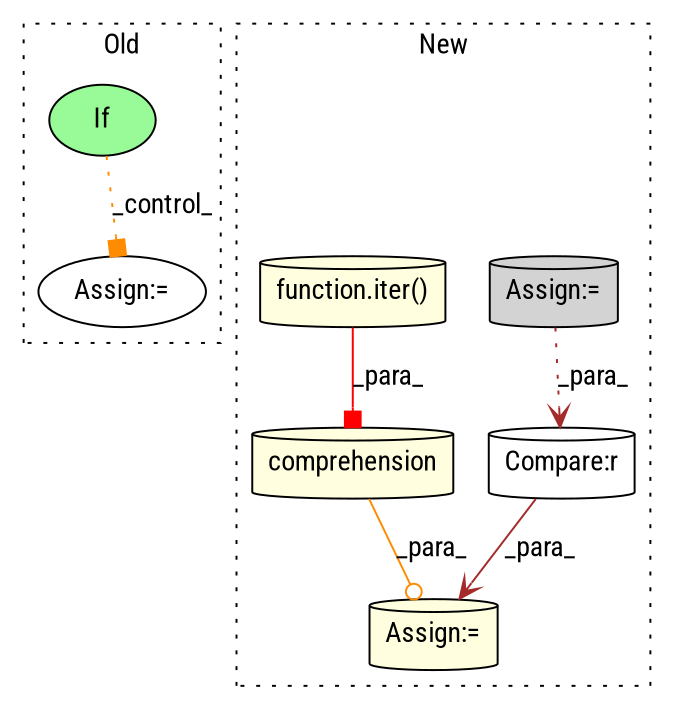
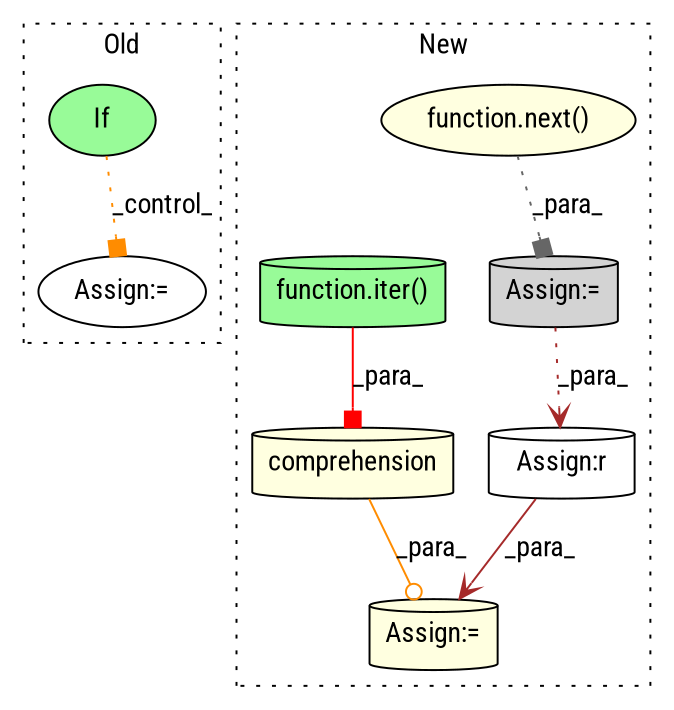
none -> (508, 120)
(353, 292) -> (353, 292)
(562, 463) -> (562, 463)
